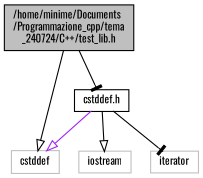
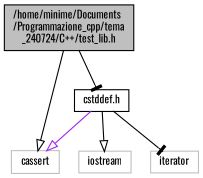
(35, 162) -> (35, 162)
